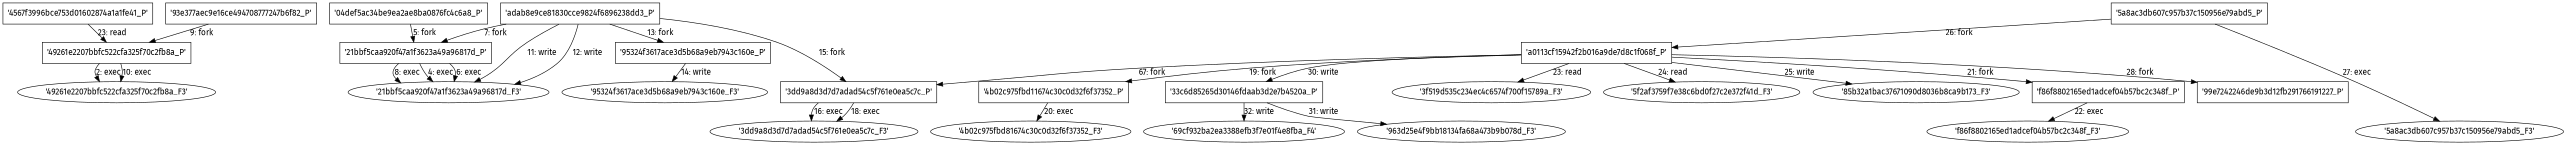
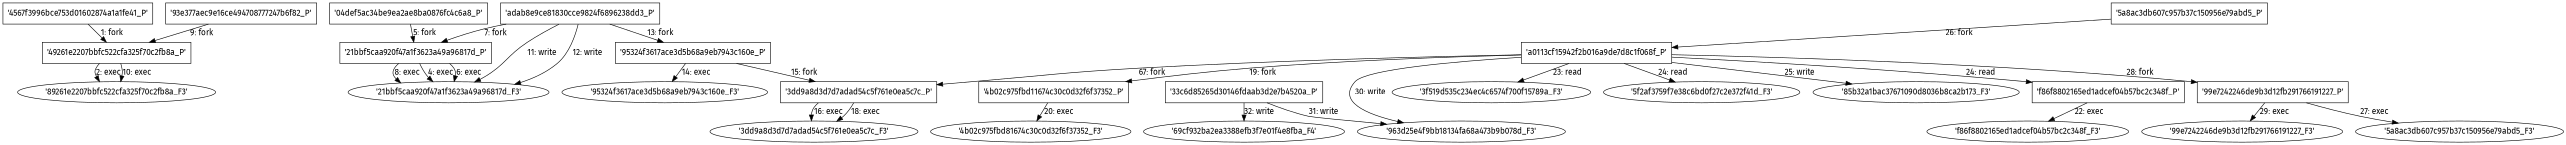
(112, 33) -> (112, 33)
(755, 36) -> (773, 72)
(1395, 60) -> (1401, 69)
(2326, 69) -> (2349, 114)
(696, 73) -> (696, 73)
(1981, 73) -> (1981, 73)
(117, 92) -> (117, 92)
(1916, 92) -> (1916, 92)
none -> (2242, 132)
